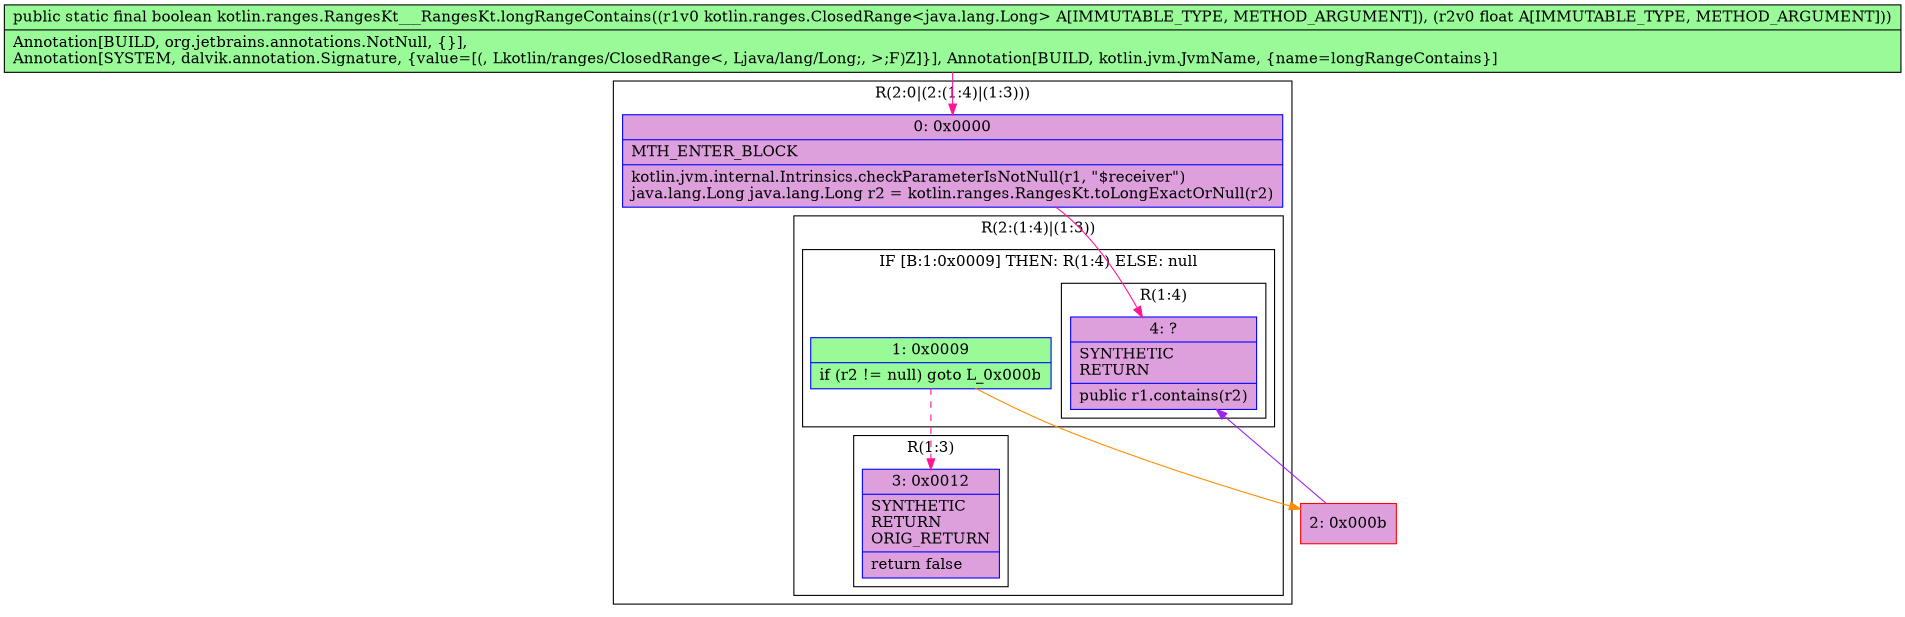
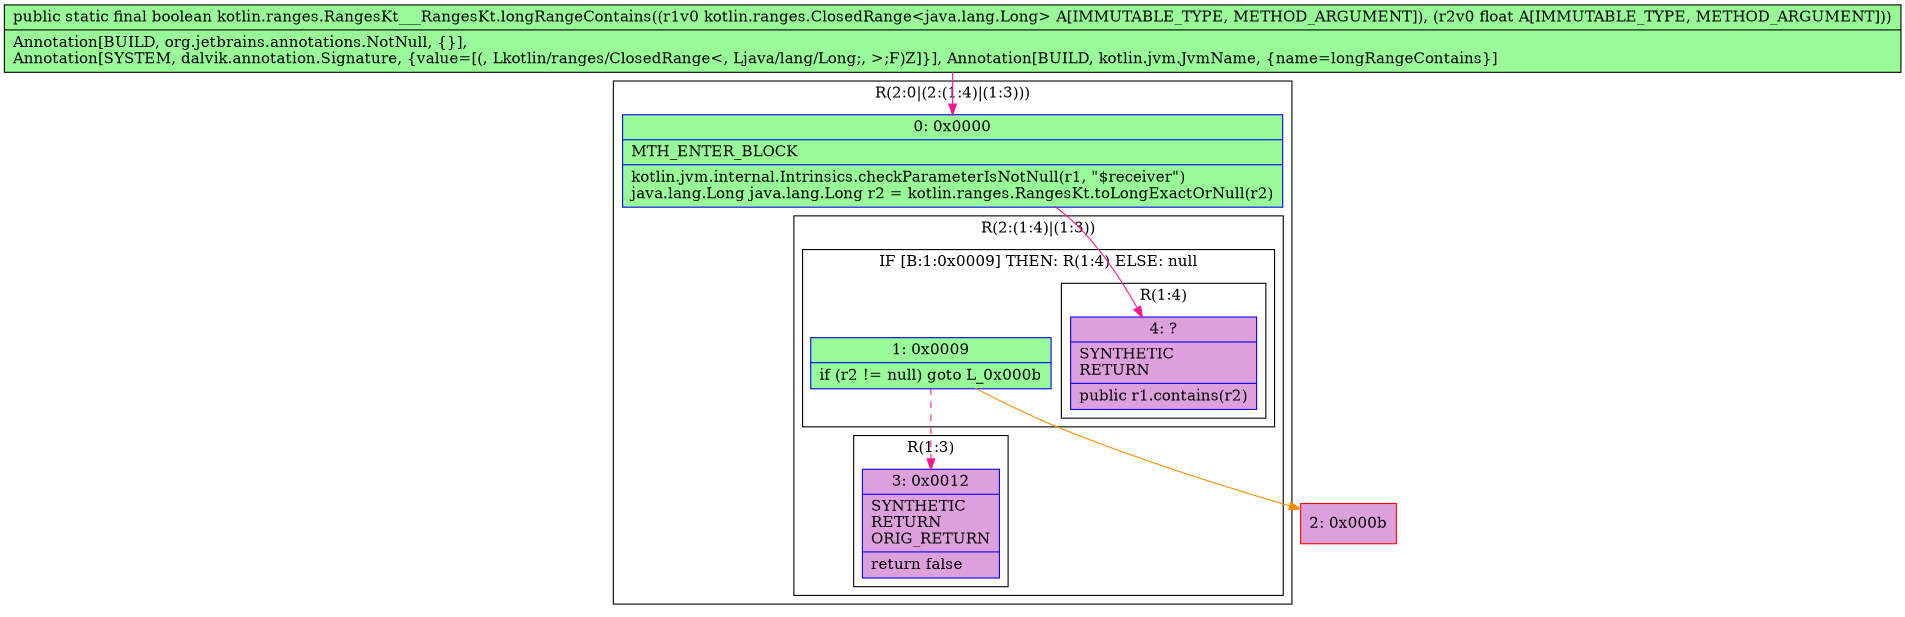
(953, 161) -> (953, 161)
(1275, 460) -> none
